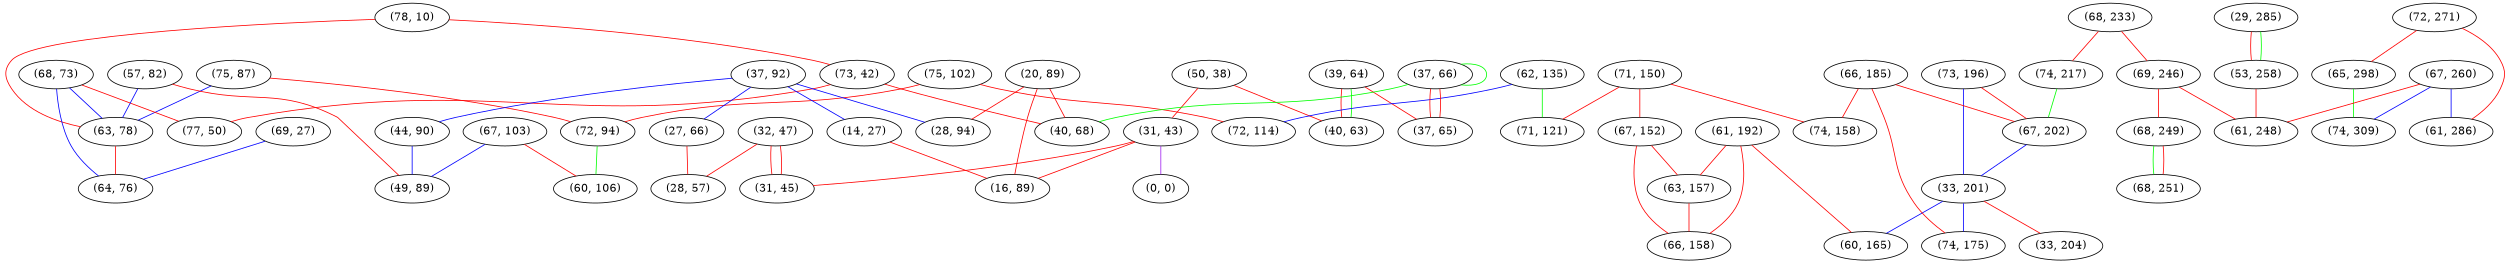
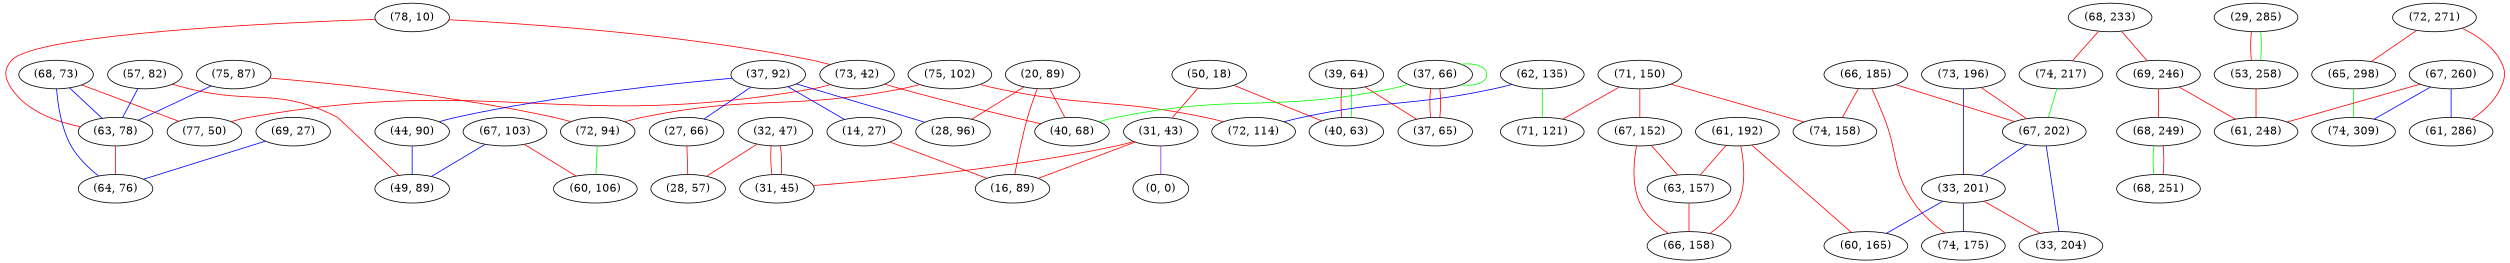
(1209, 75) -> (1209, 75)
(953, 132) -> (953, 132)
none -> (2053, 189)
